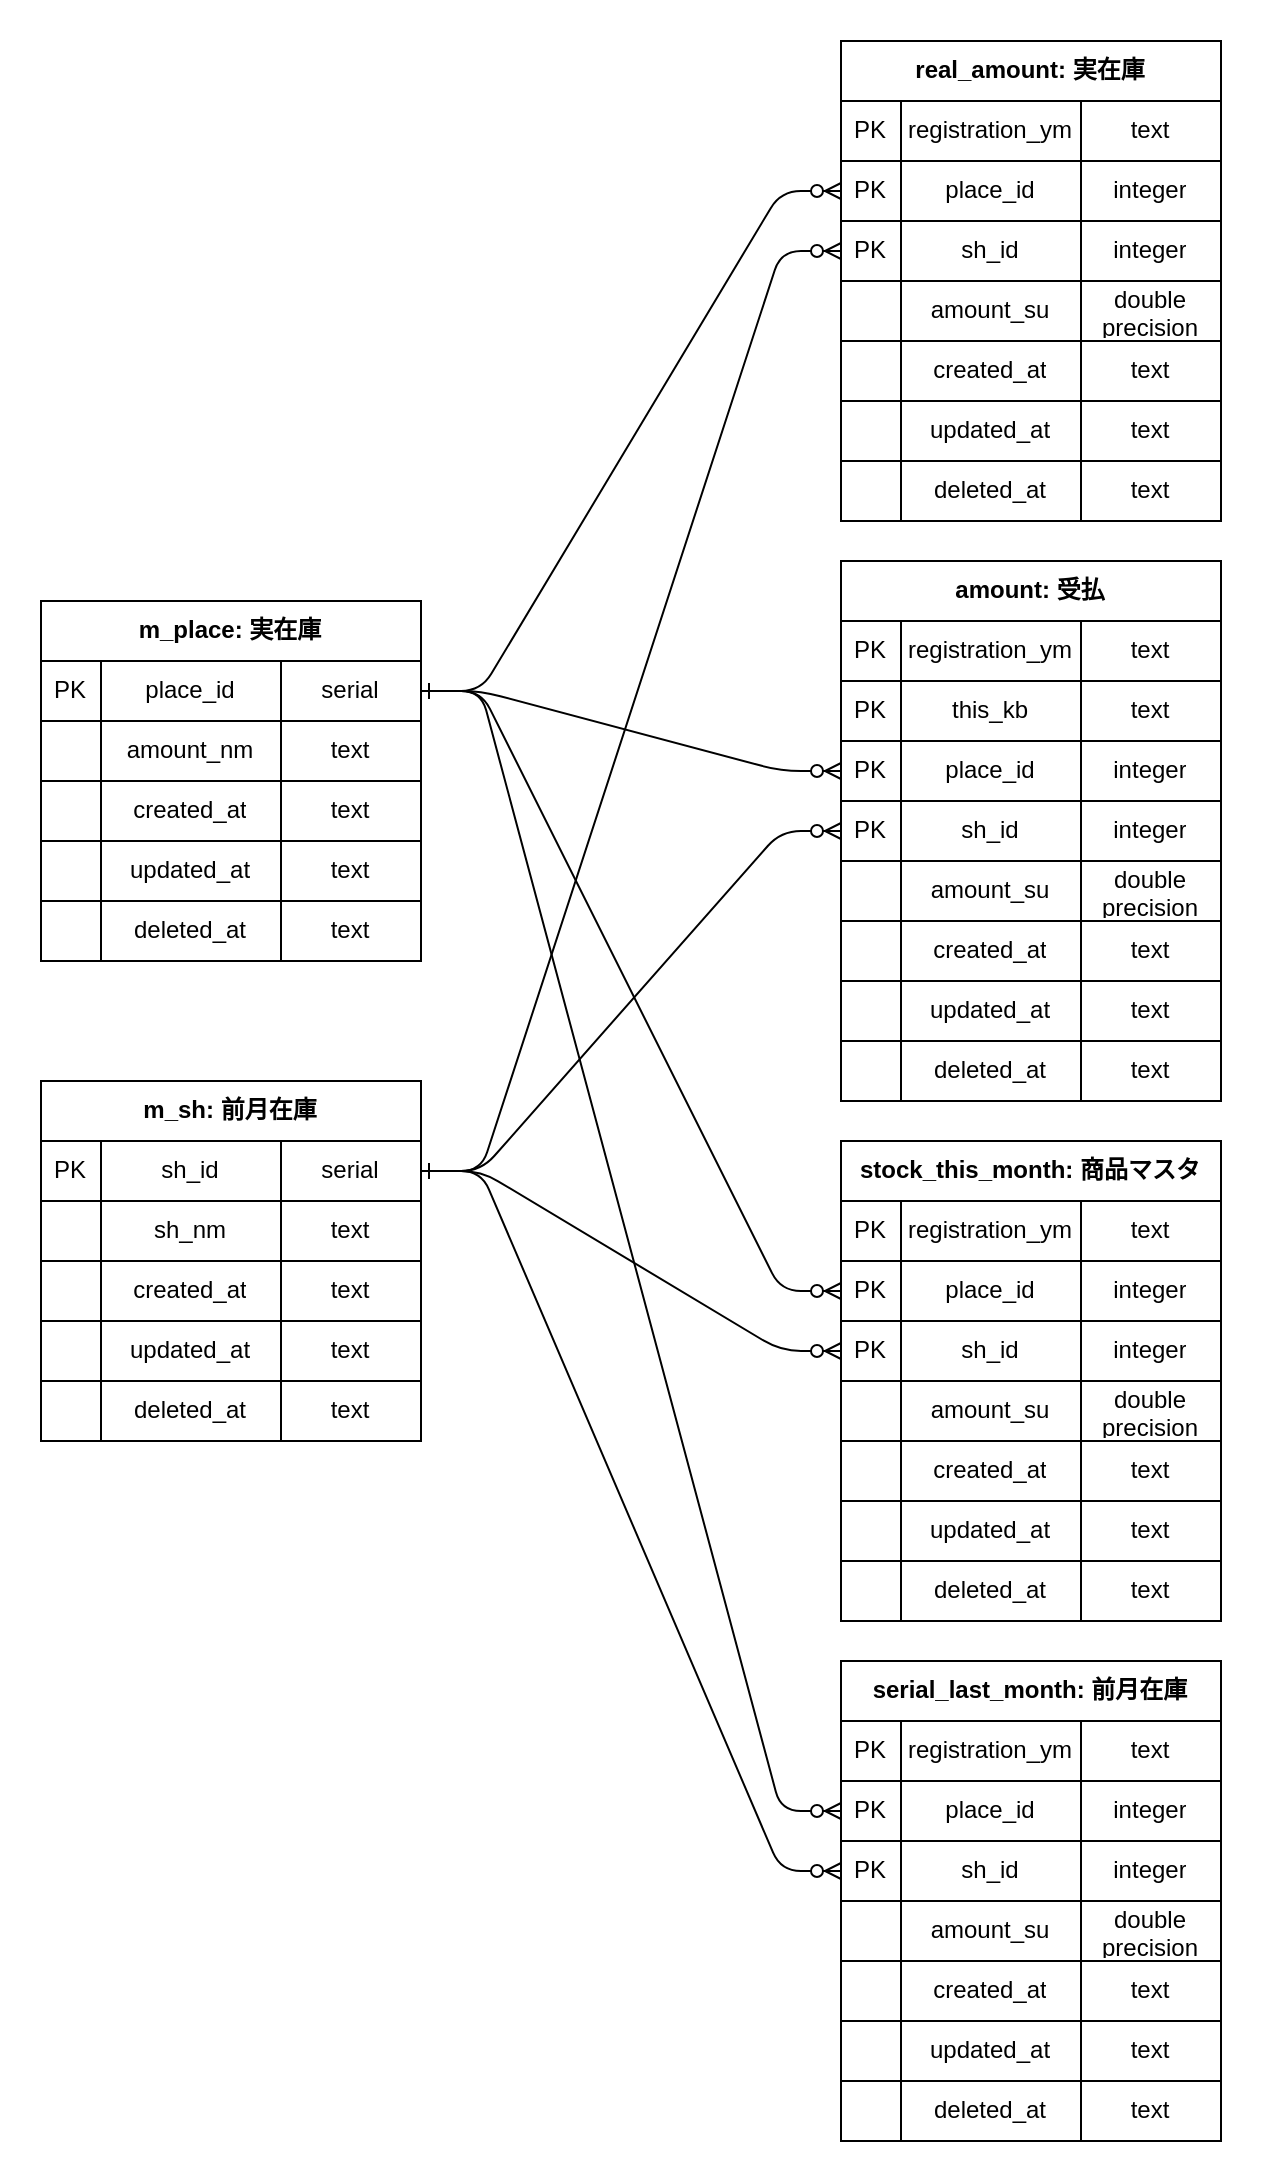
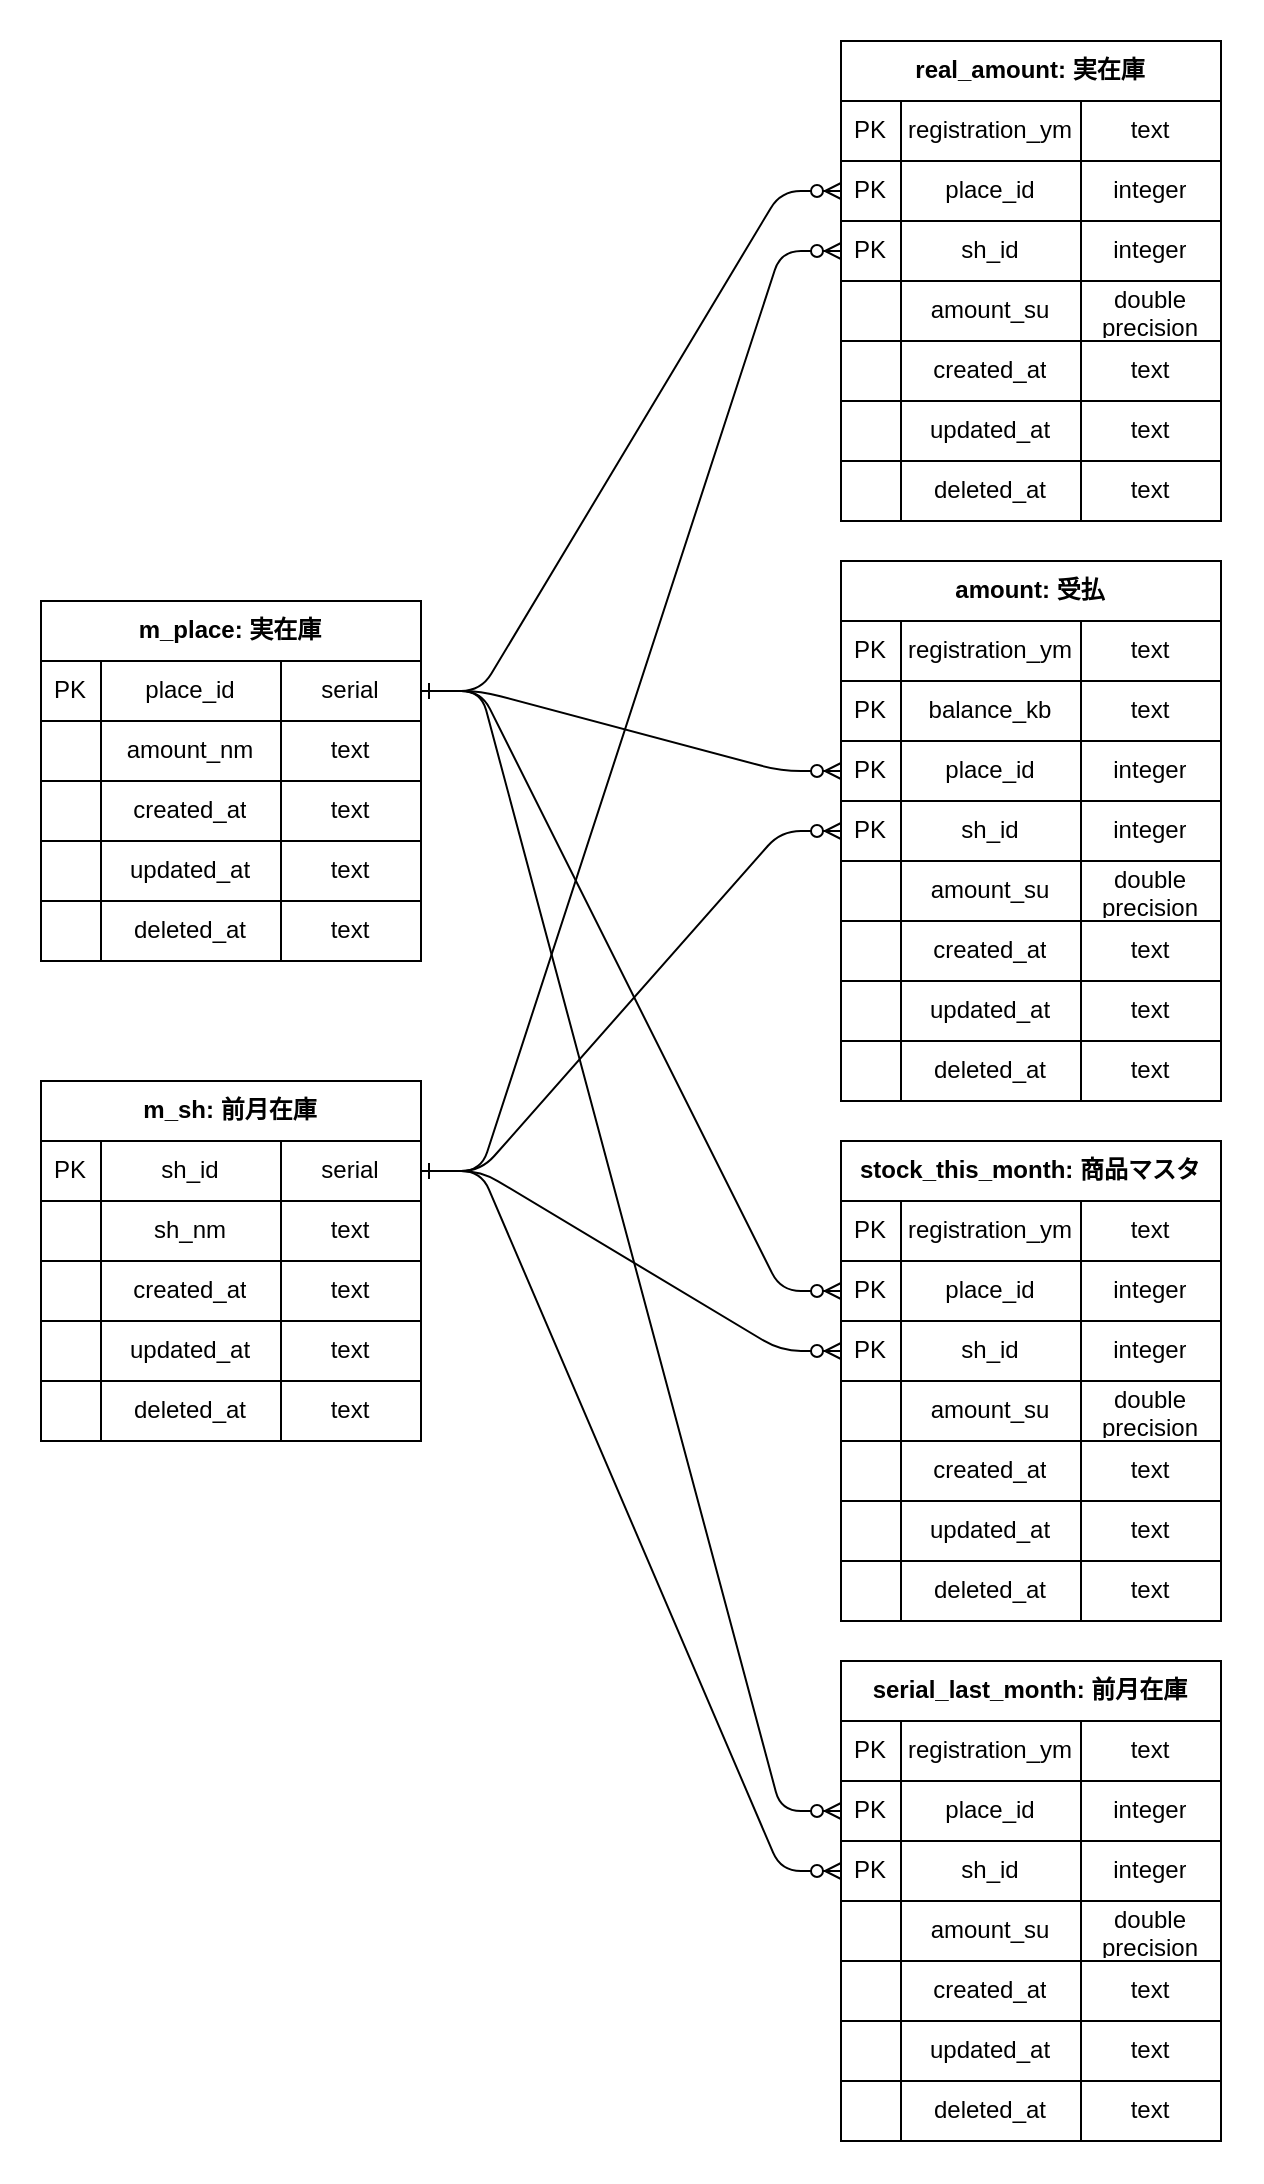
(991, 711) -> (991, 711)
